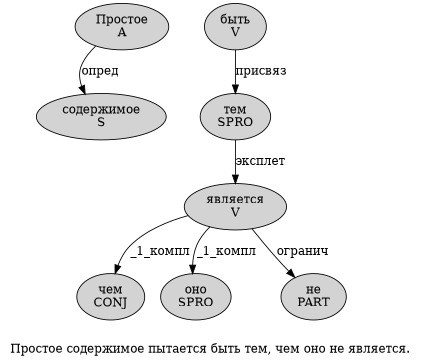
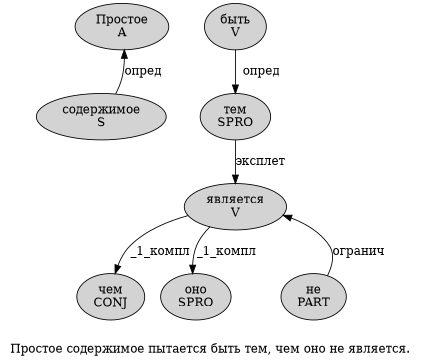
(82, 64) -> (122, 77)
(261, 72) -> (261, 72)
(270, 250) -> (324, 239)
